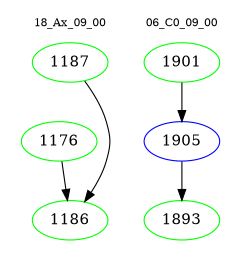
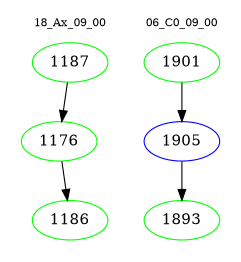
(109, 136) -> (65, 97)
